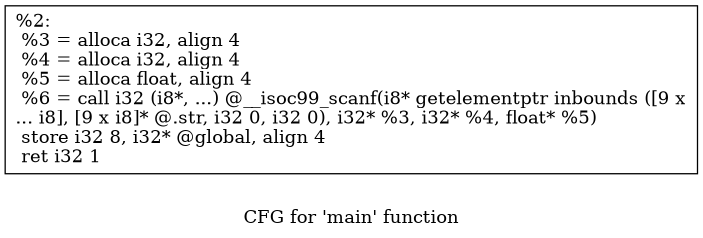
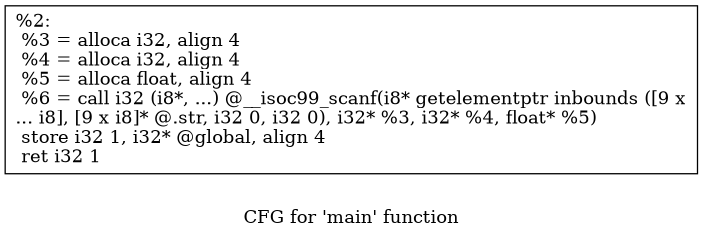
(171, 138) -> (171, 138)
